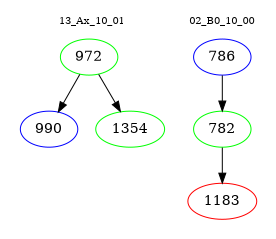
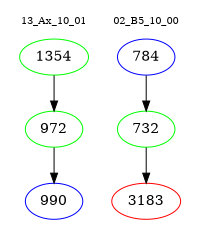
(222, 22) -> (146, 22)
(222, 57) -> (146, 57)
(107, 89) -> (54, 88)
(222, 129) -> (146, 129)
(222, 201) -> (146, 201)
